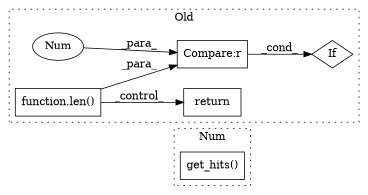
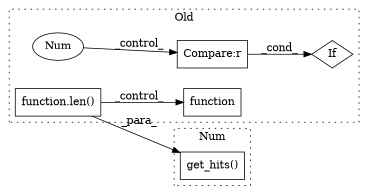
(139, 44) -> (139, 44)
(135, 78) -> (132, 133)
(212, 102) -> (212, 102)
